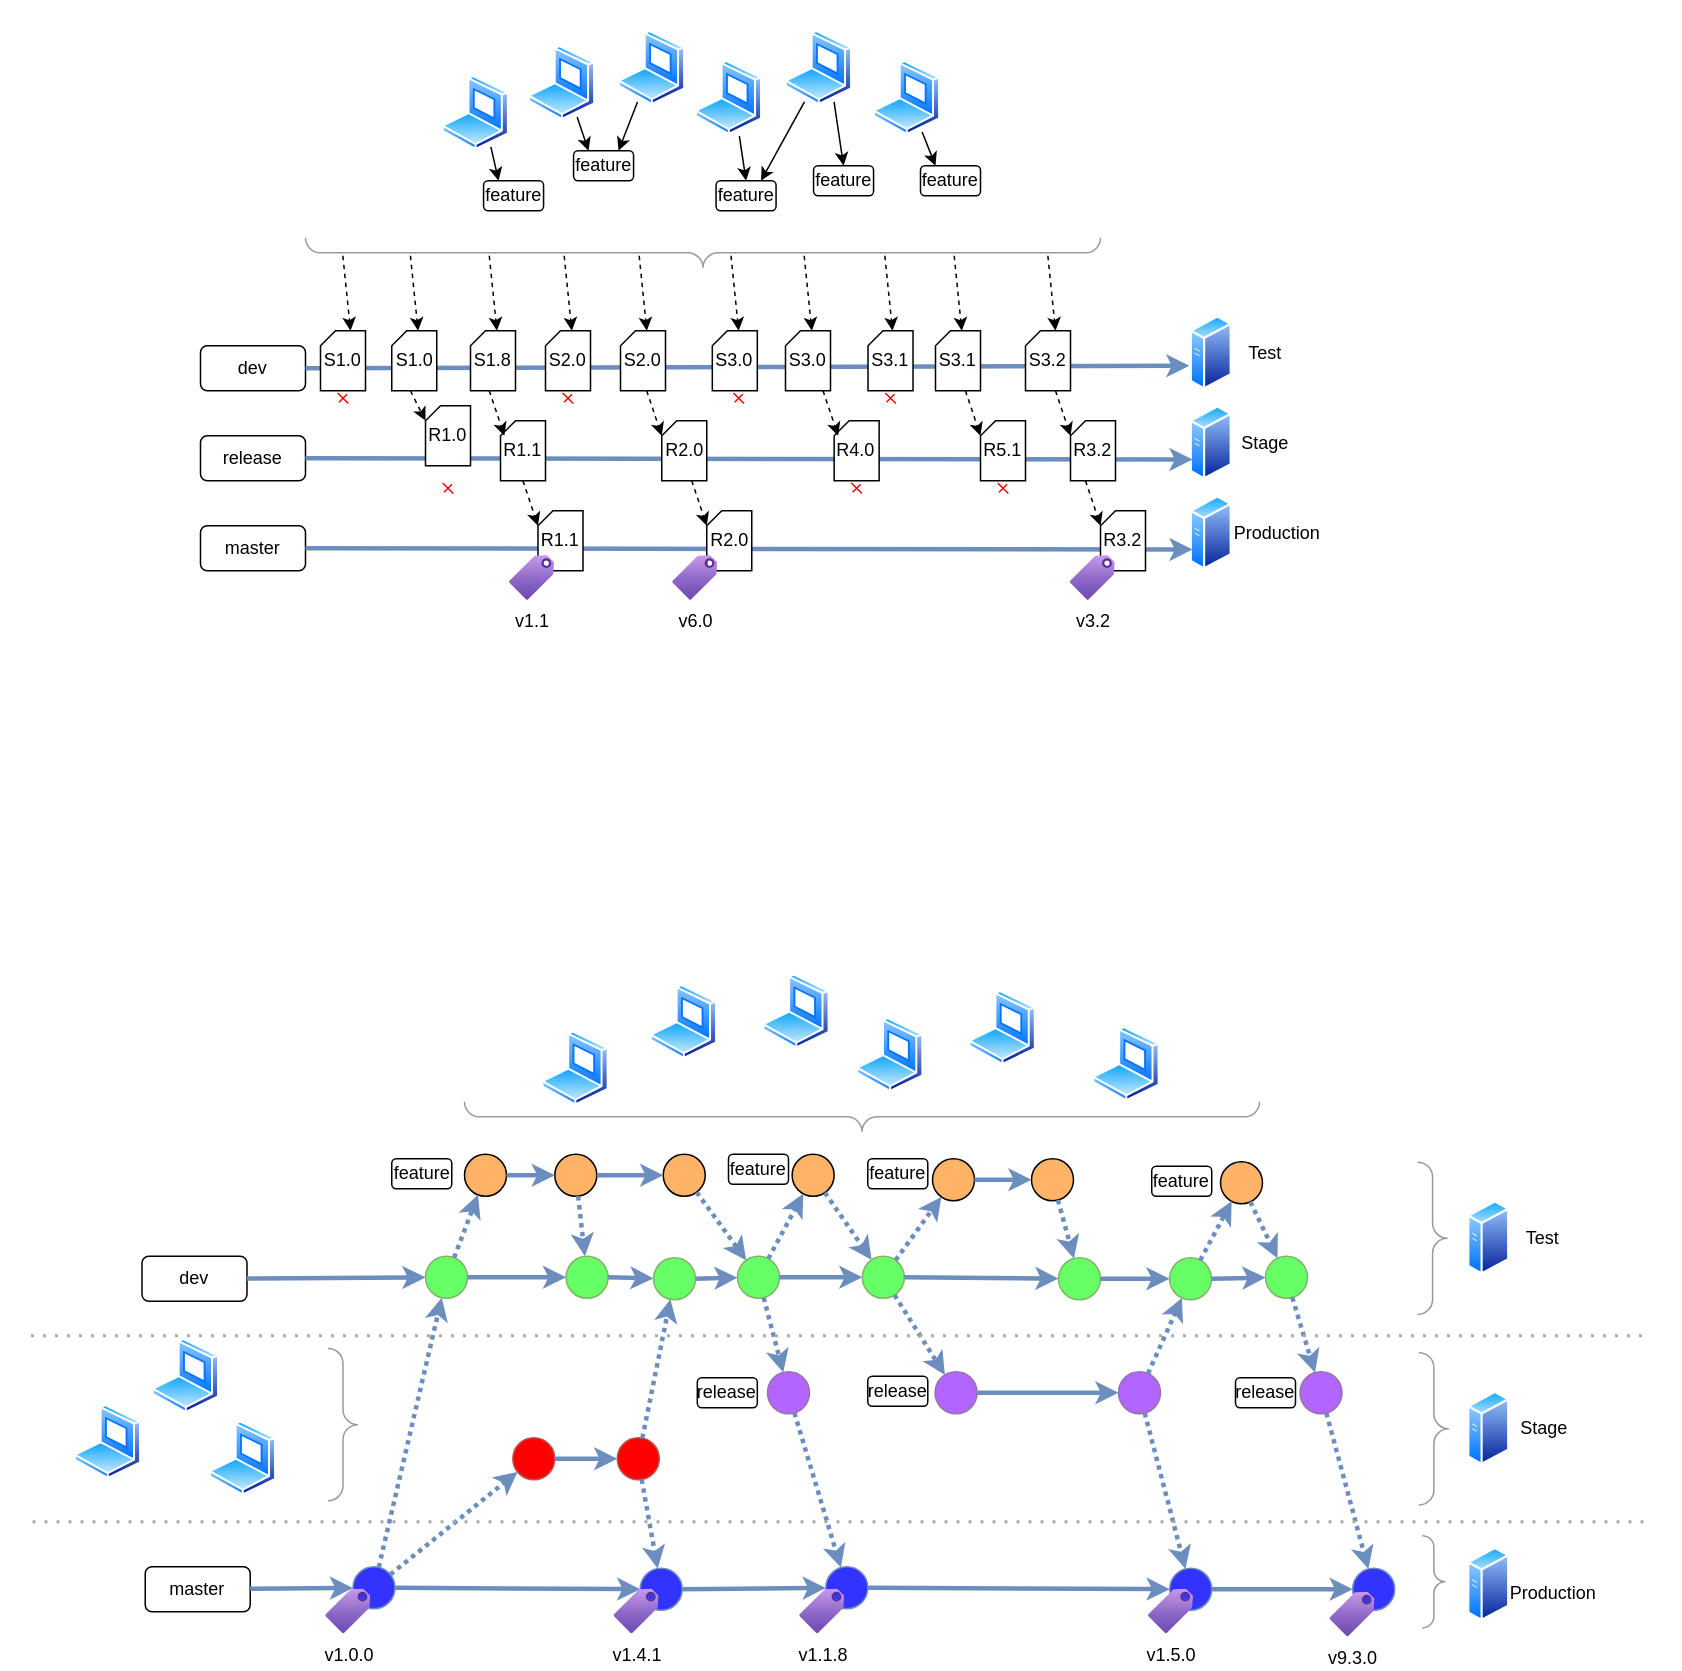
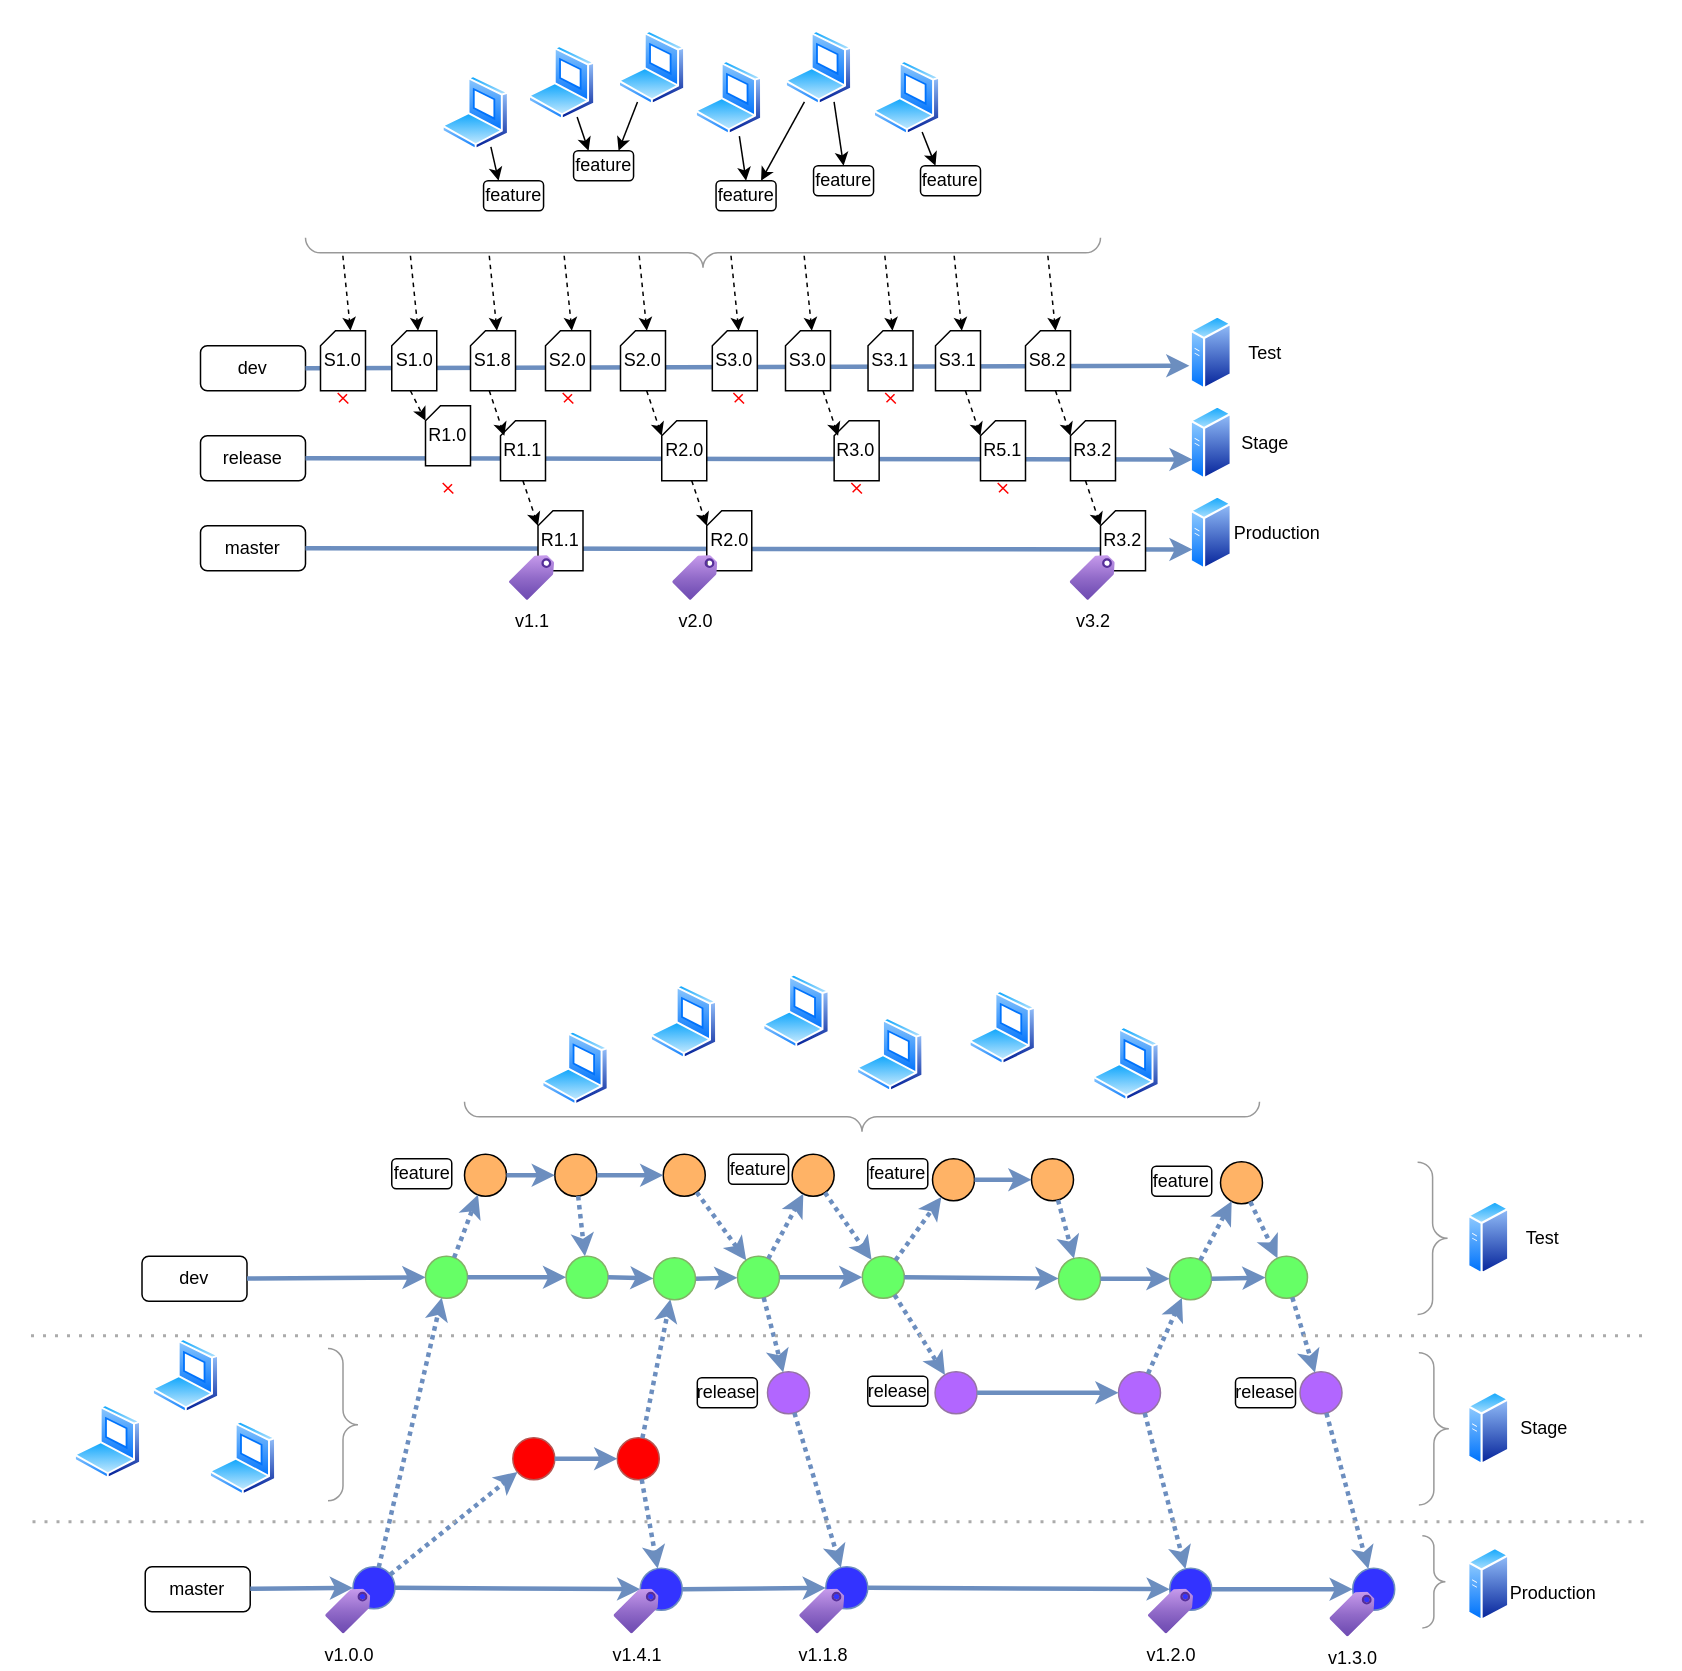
(1048, 361) -> (1048, 361)
(856, 451) -> (856, 451)
(696, 622) -> (696, 622)
(1172, 1656) -> (1172, 1656)
(1353, 1659) -> (1353, 1659)
